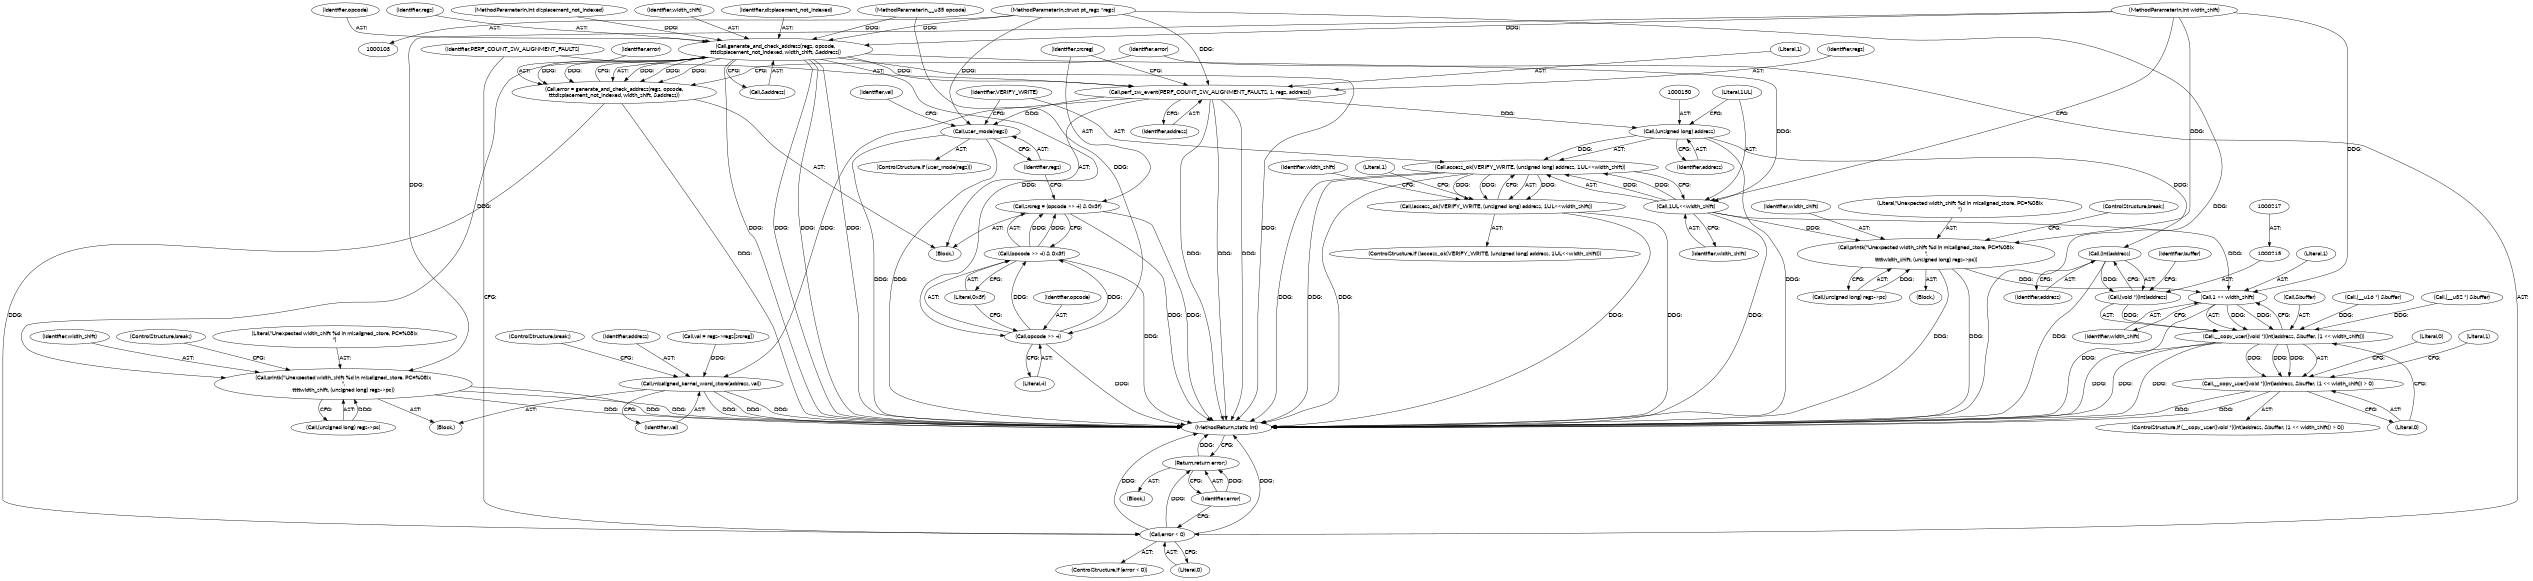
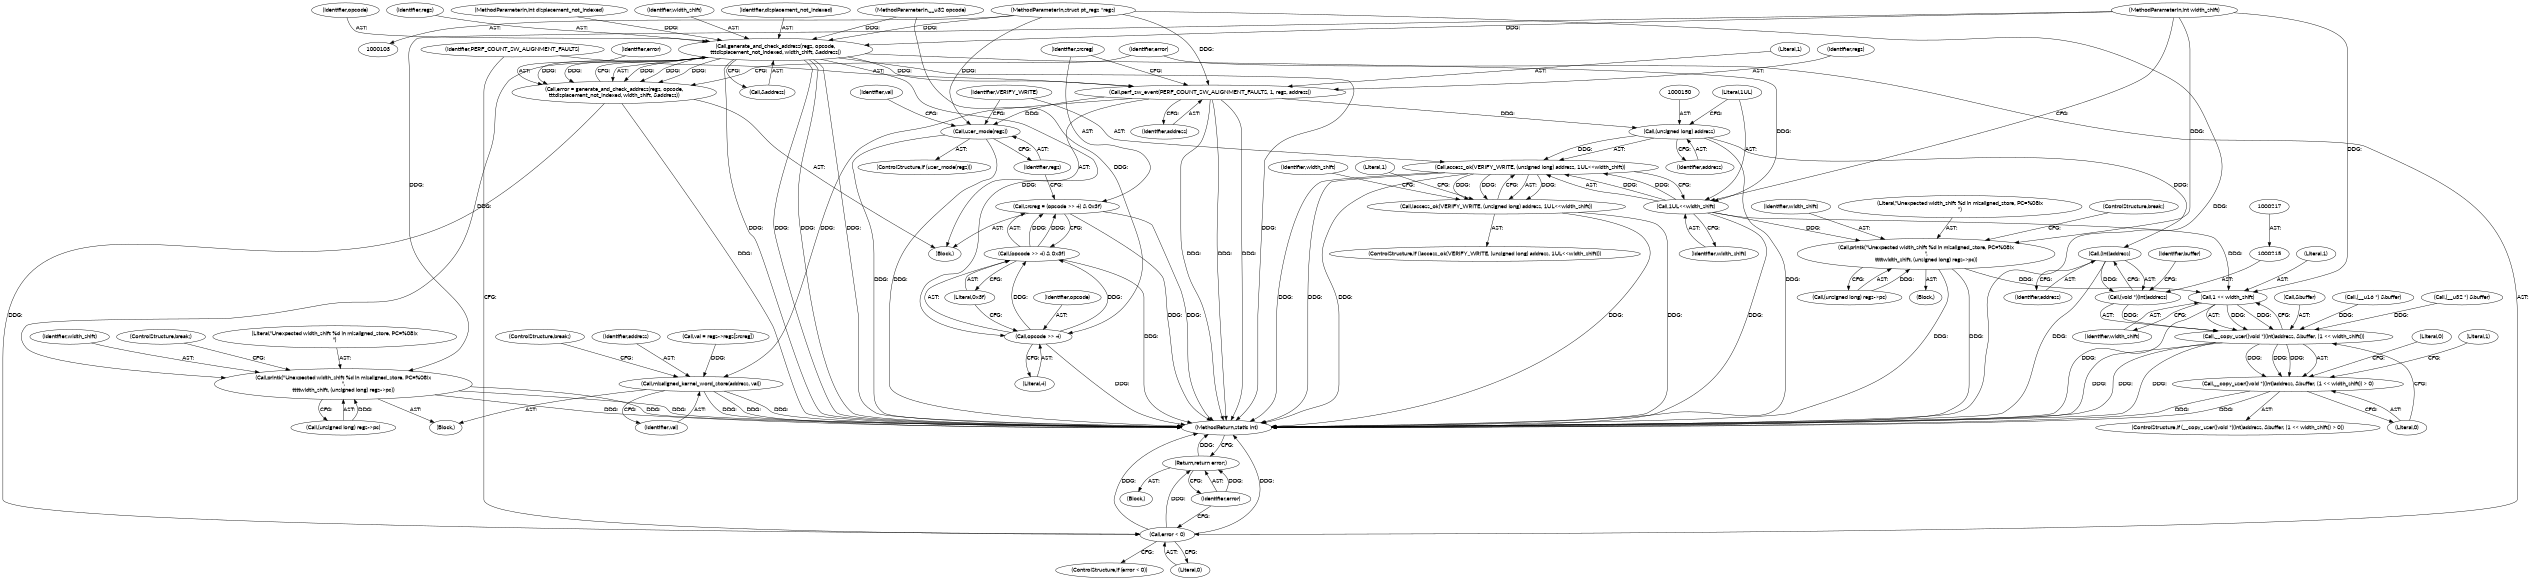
(921, 10) -> (921, 10)
(1148, 552) -> (1148, 552)
